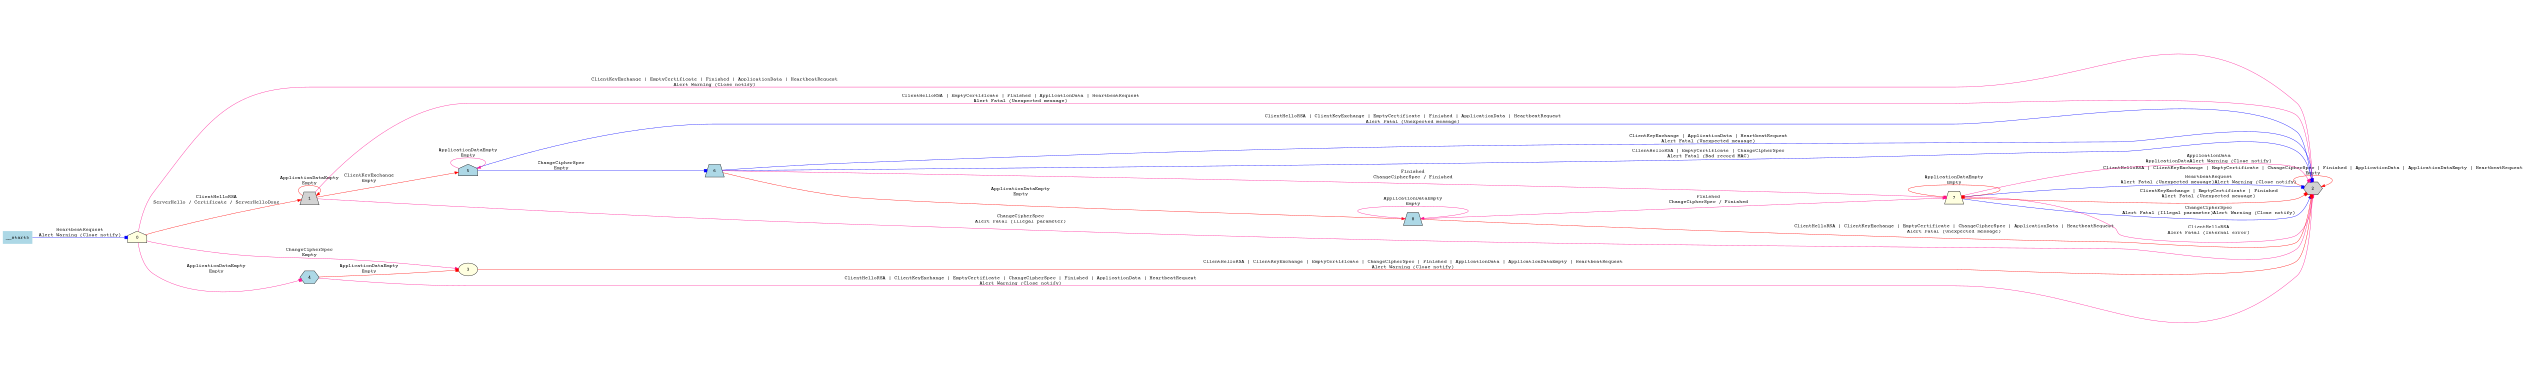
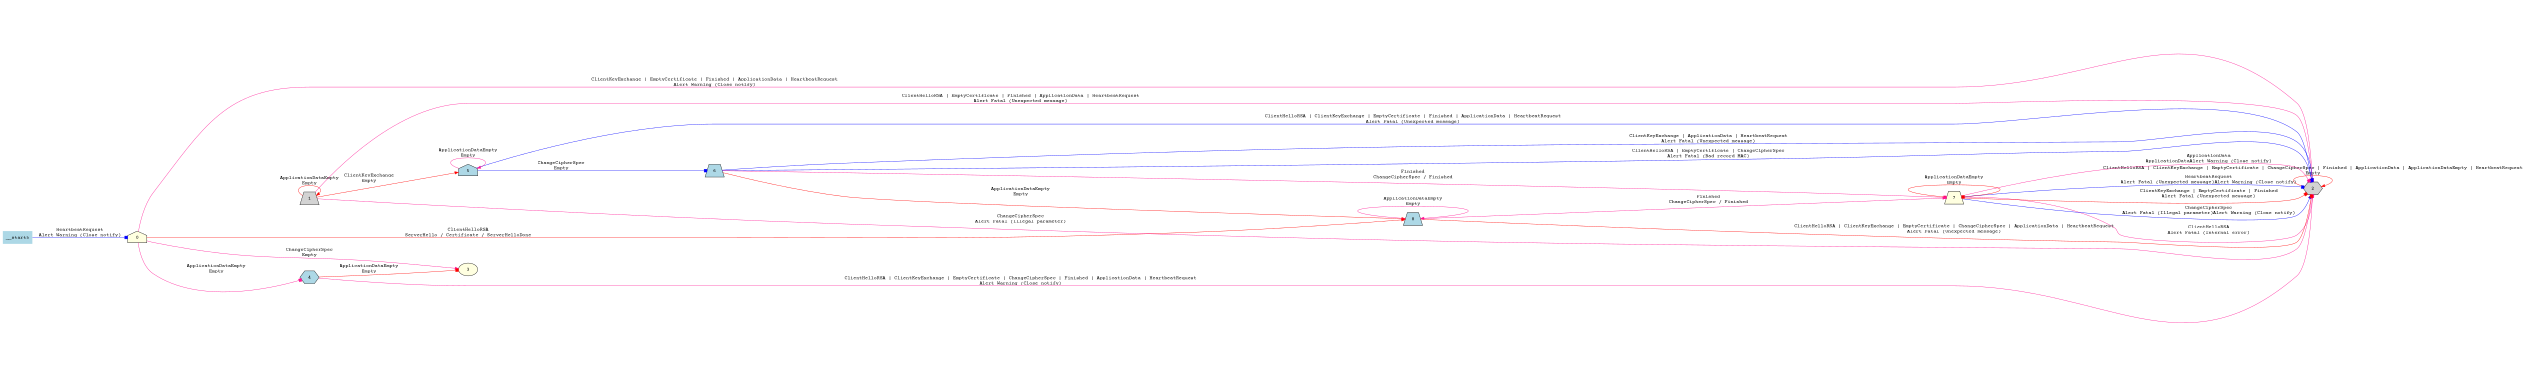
(221, 216) -> (774, 238)
(1421, 269) -> none
